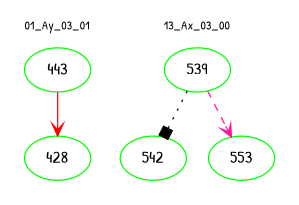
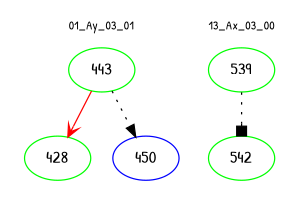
none -> (146, 158)
(242, 158) -> none
